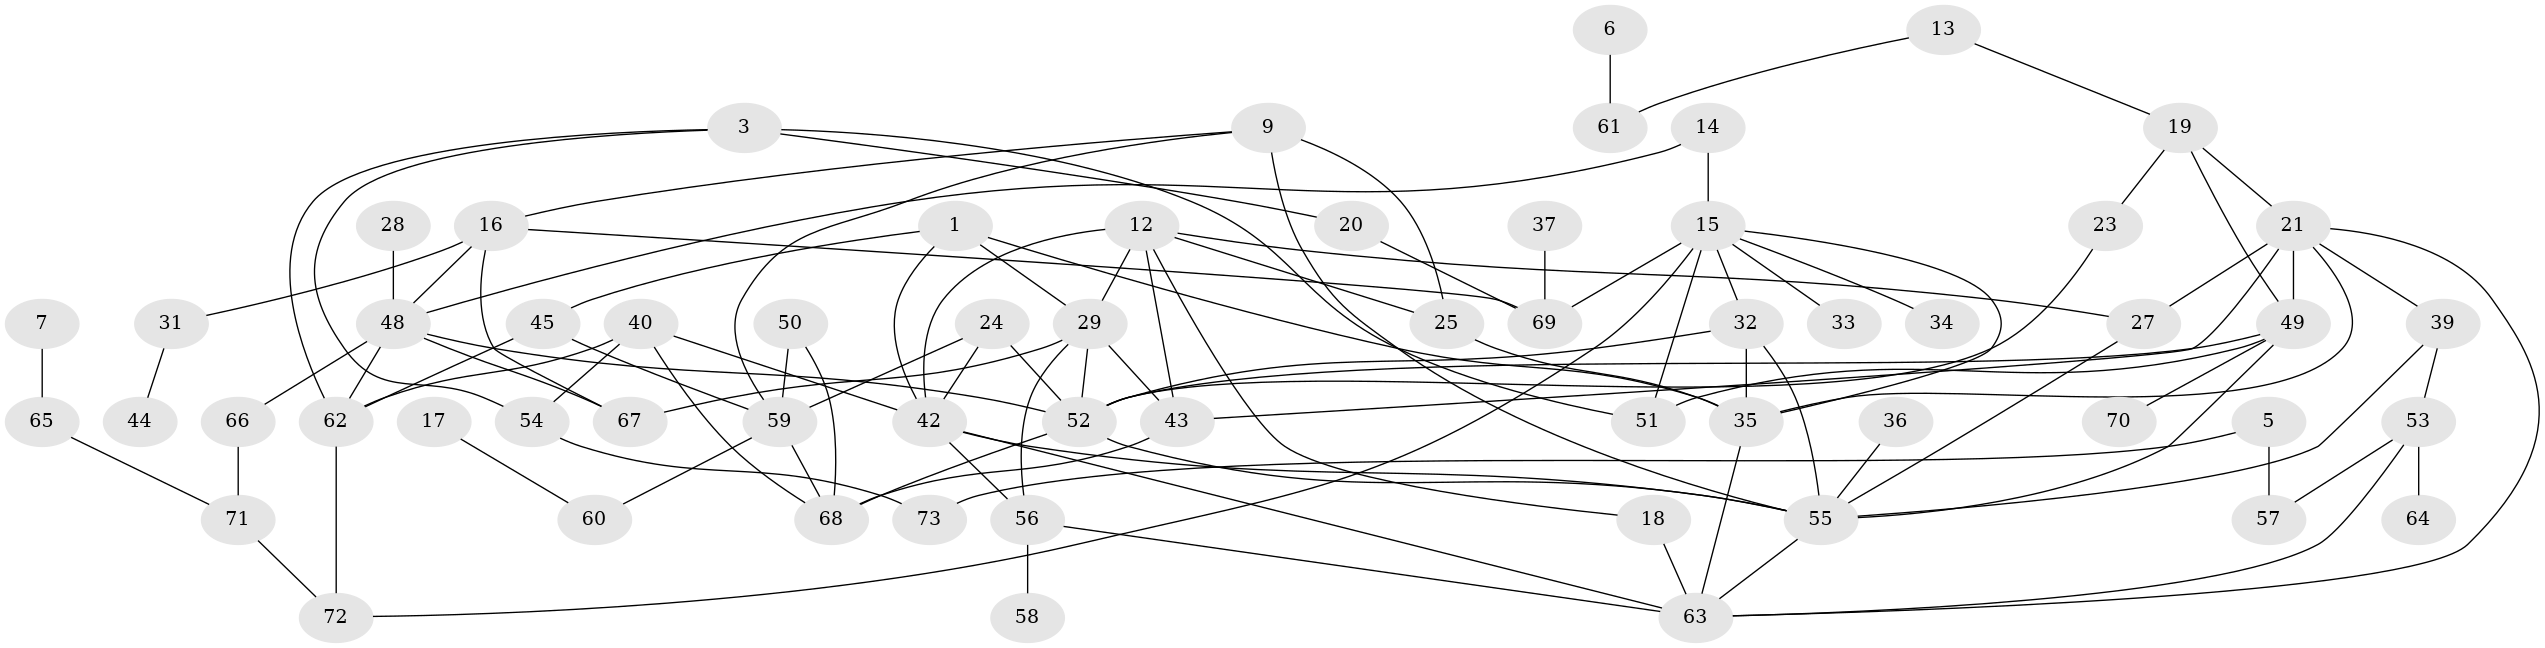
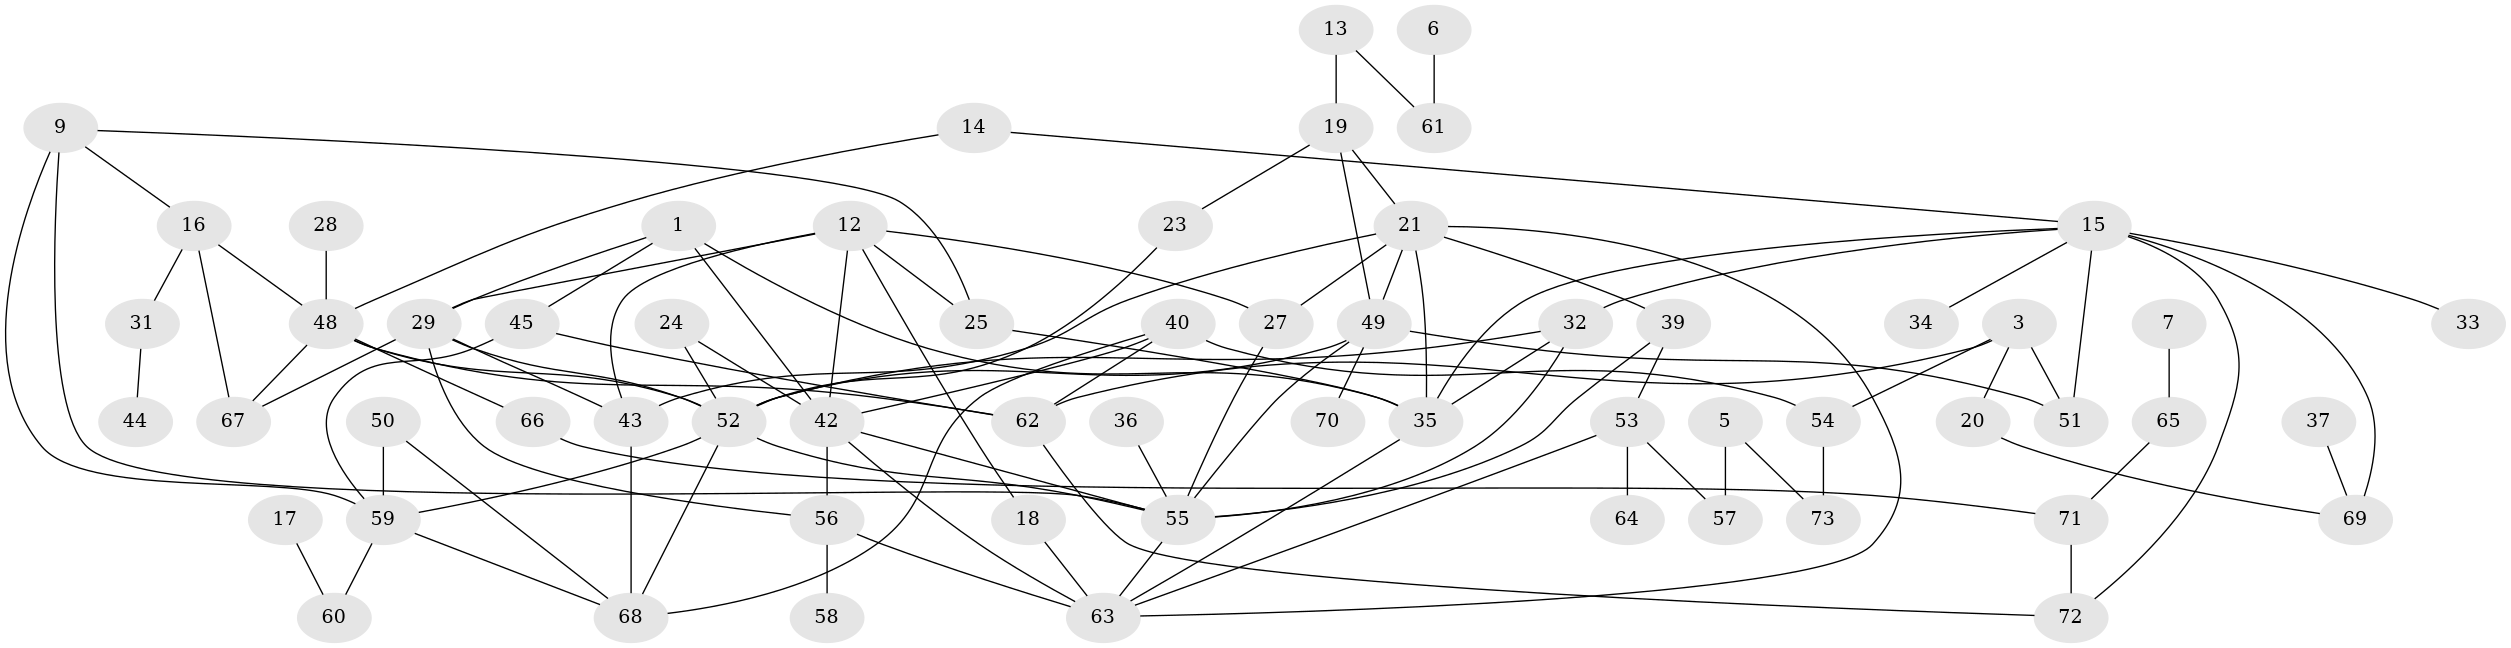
(1024, 261) -> none
(894, 369) -> (547, 485)
